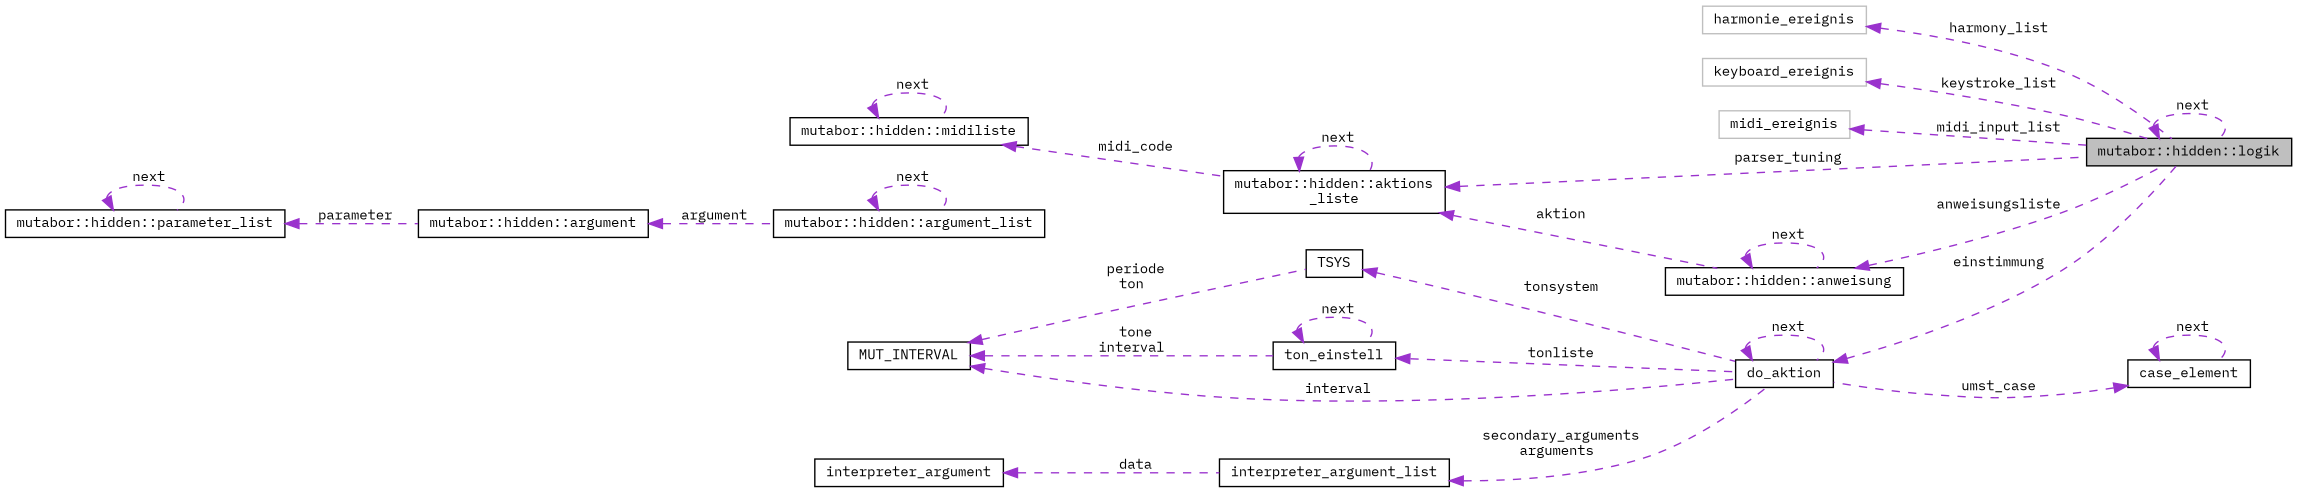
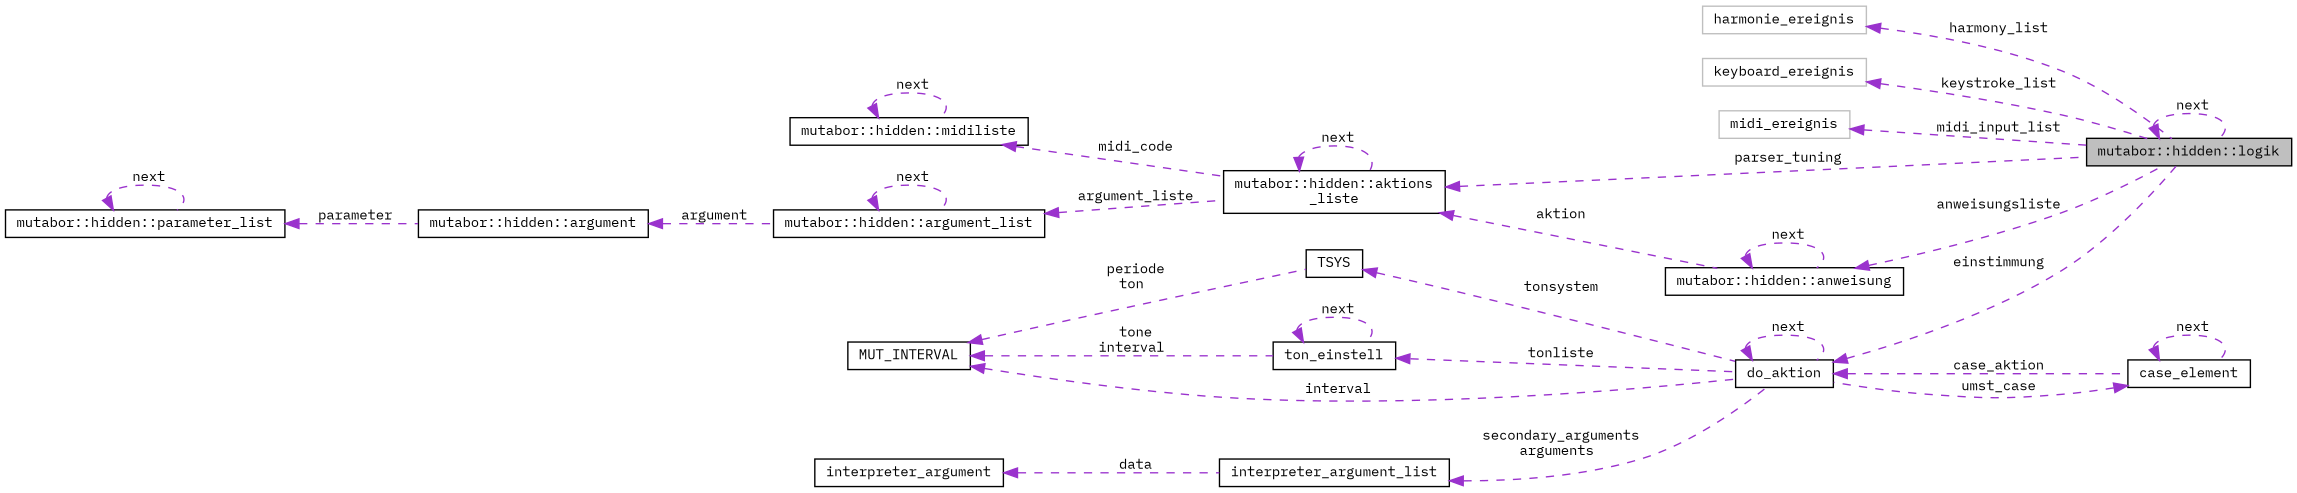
none -> (1141, 206)
none -> (1988, 374)
